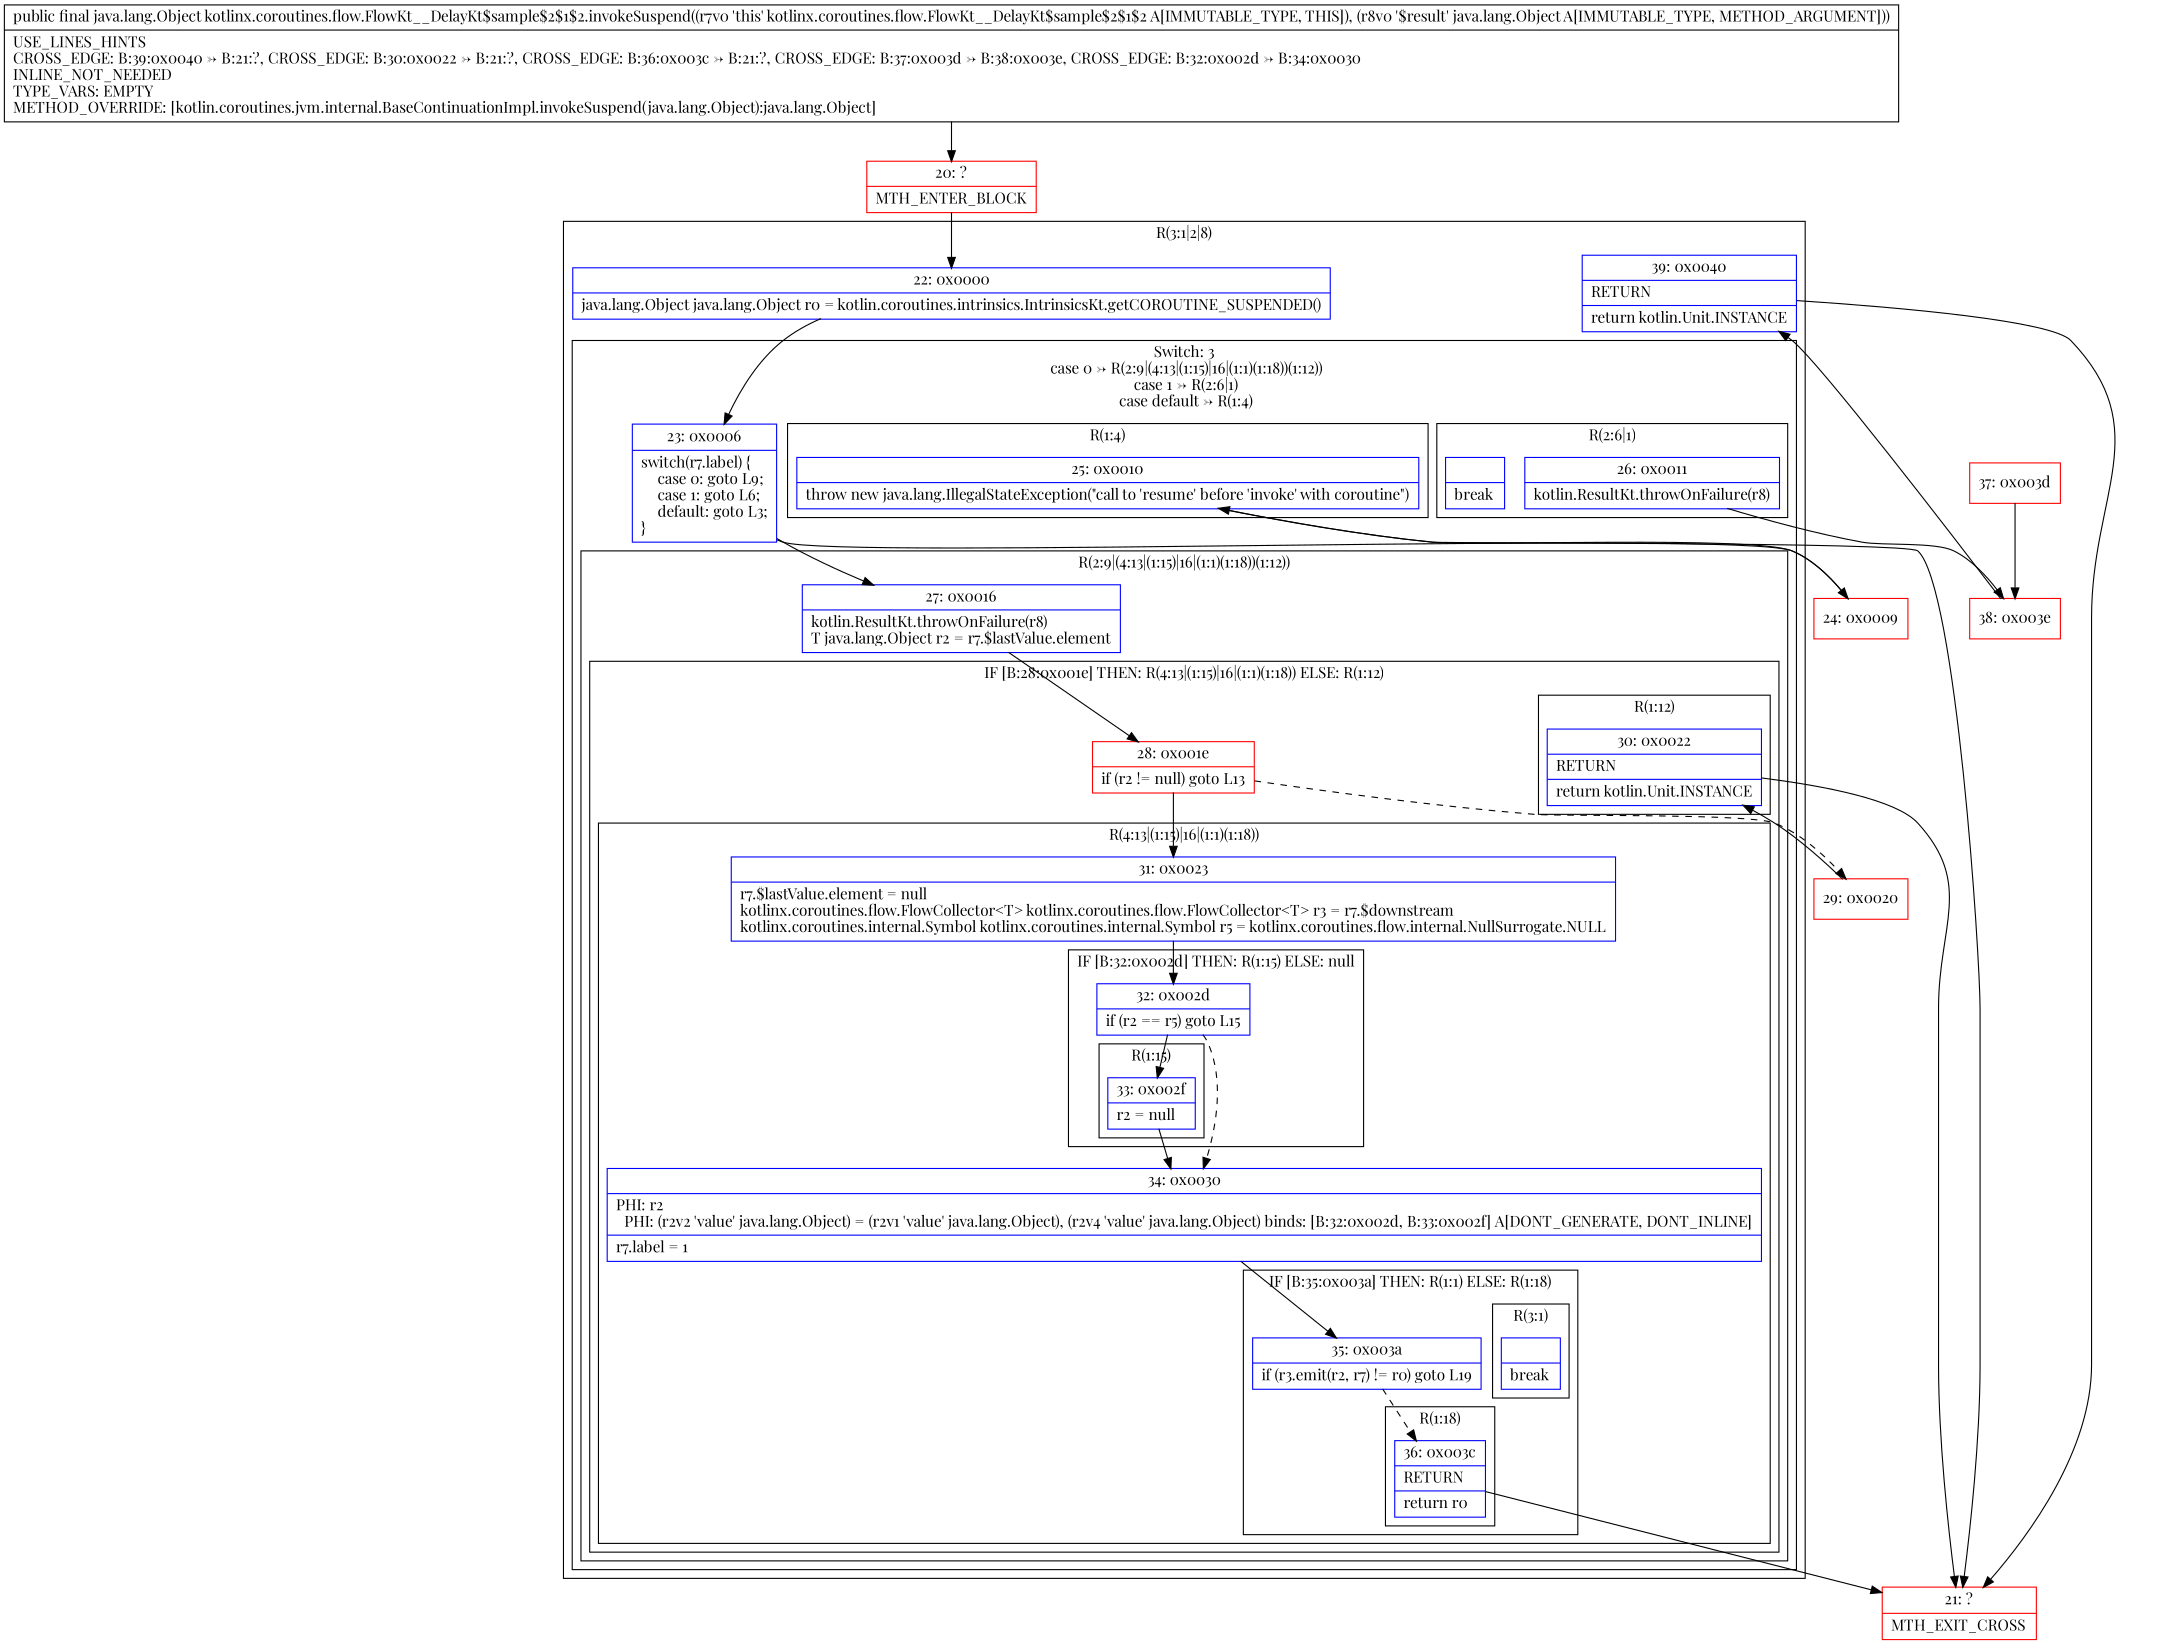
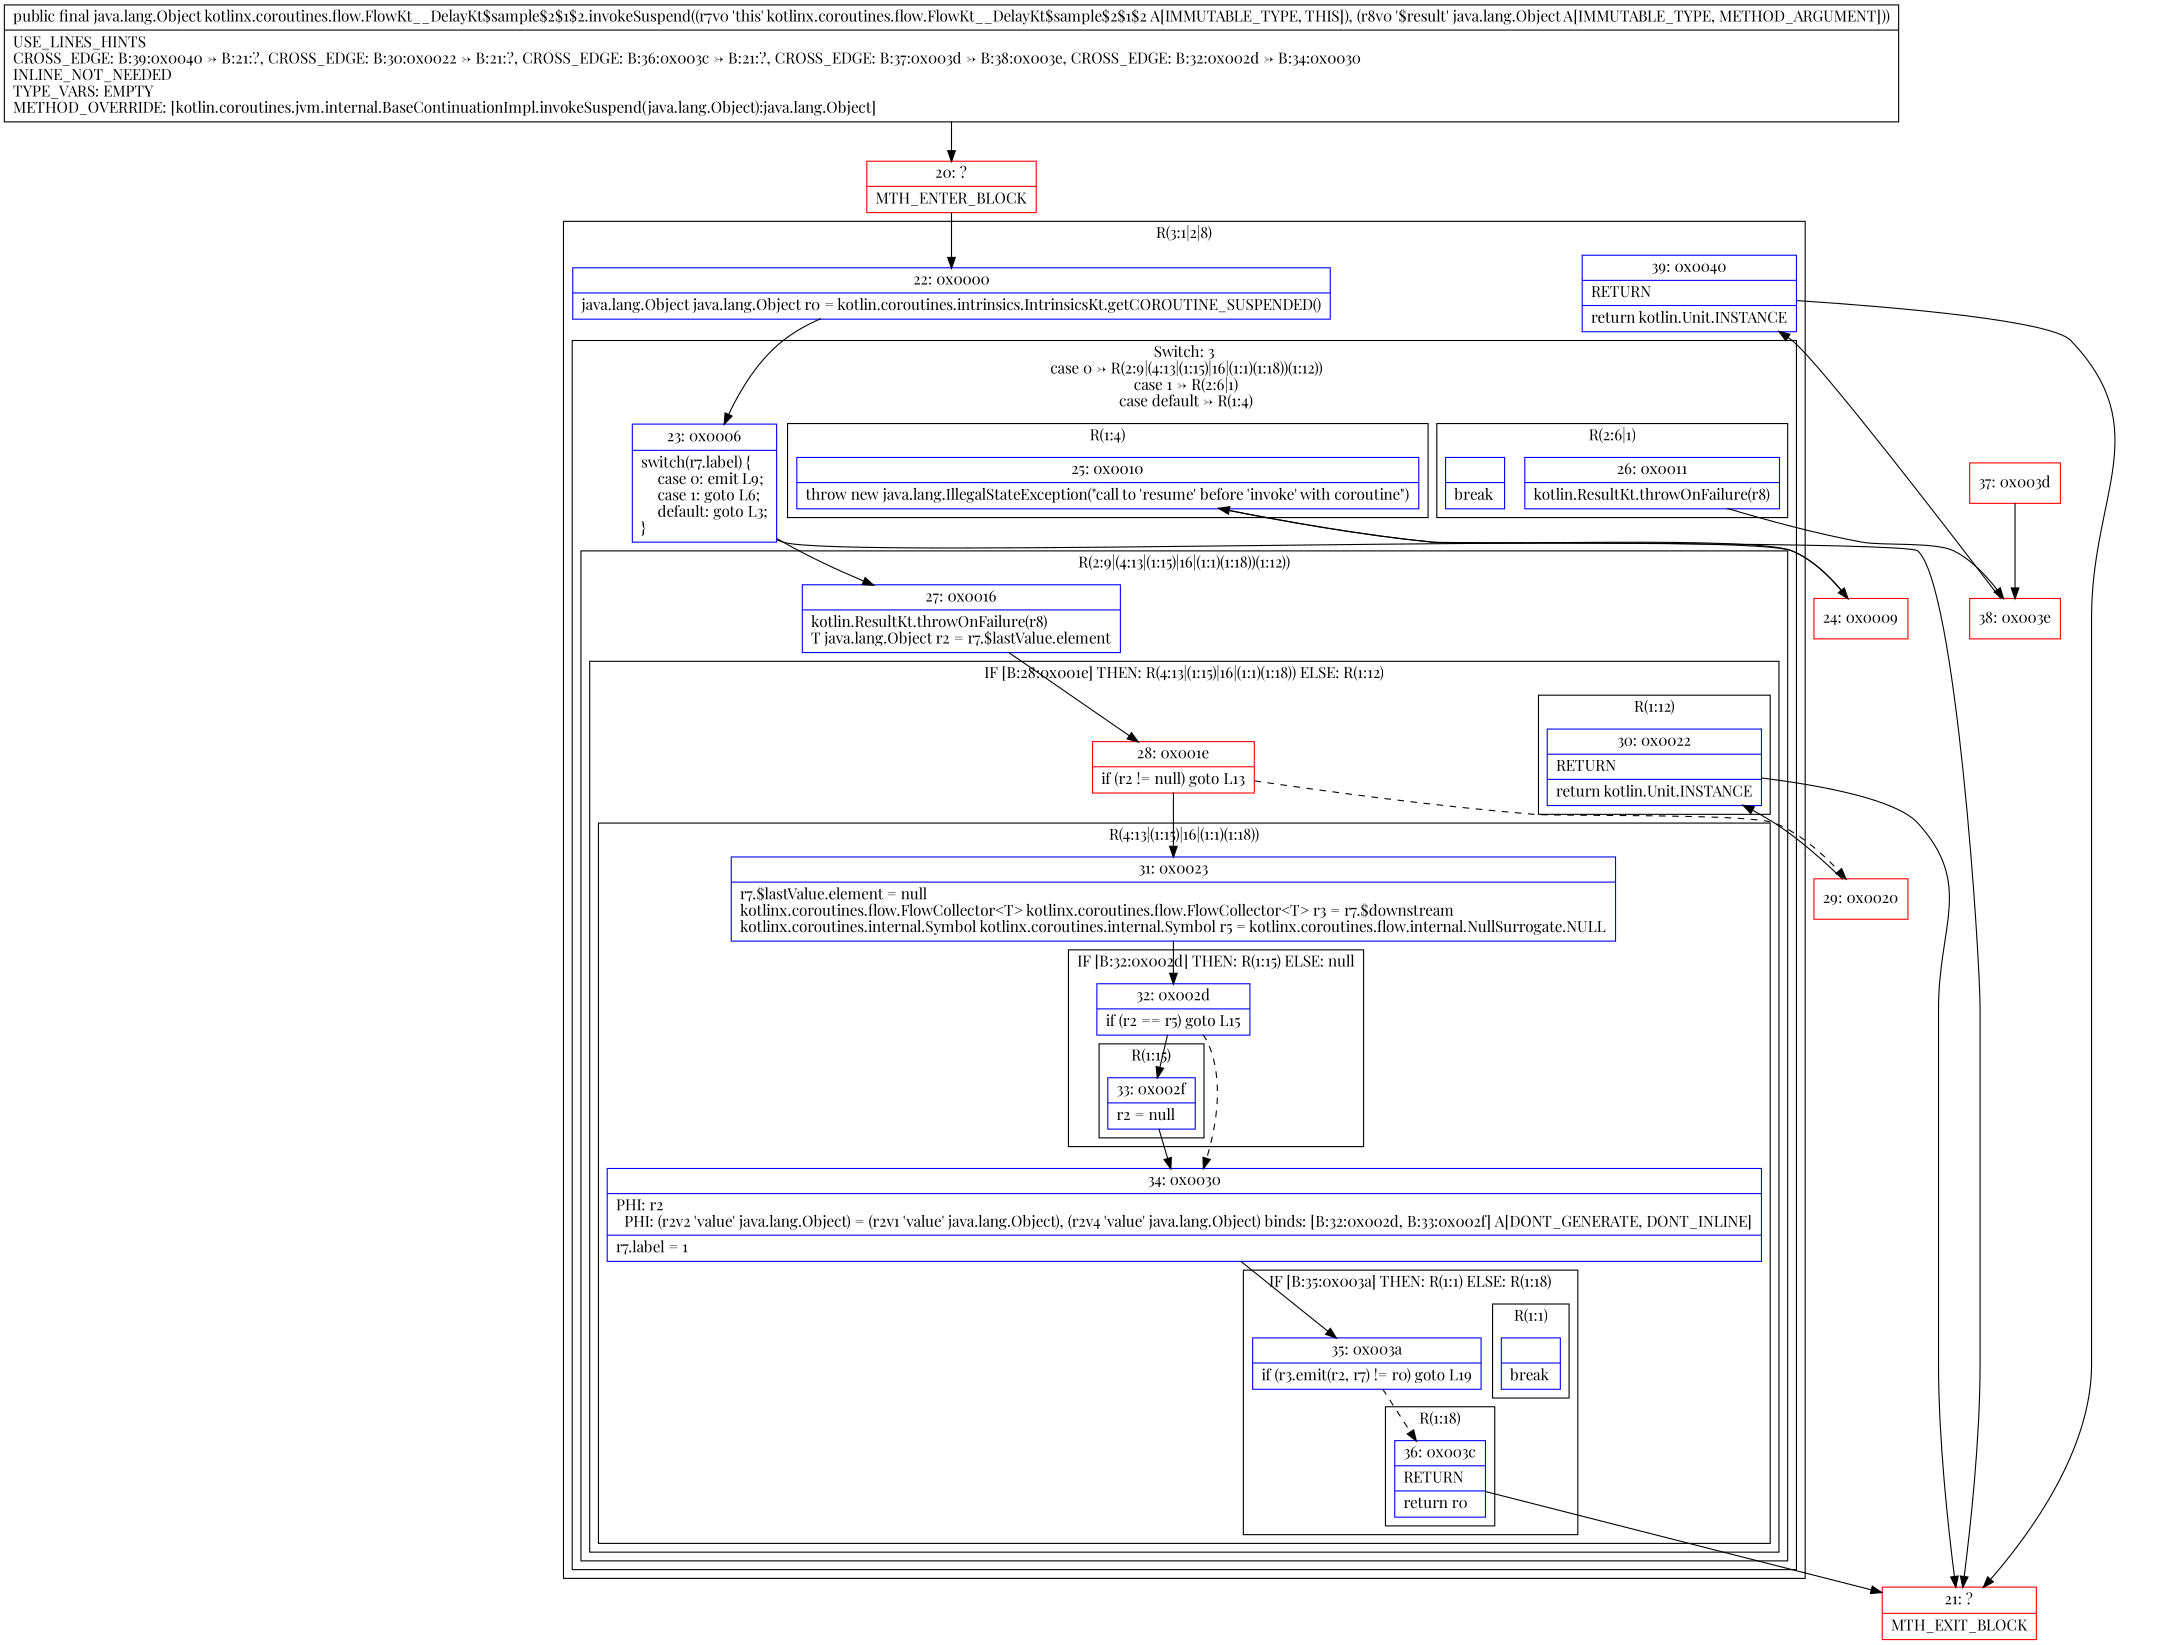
(702, 479) -> (702, 479)
(1531, 1317) -> (1531, 1317)
(1959, 1626) -> (1959, 1626)
